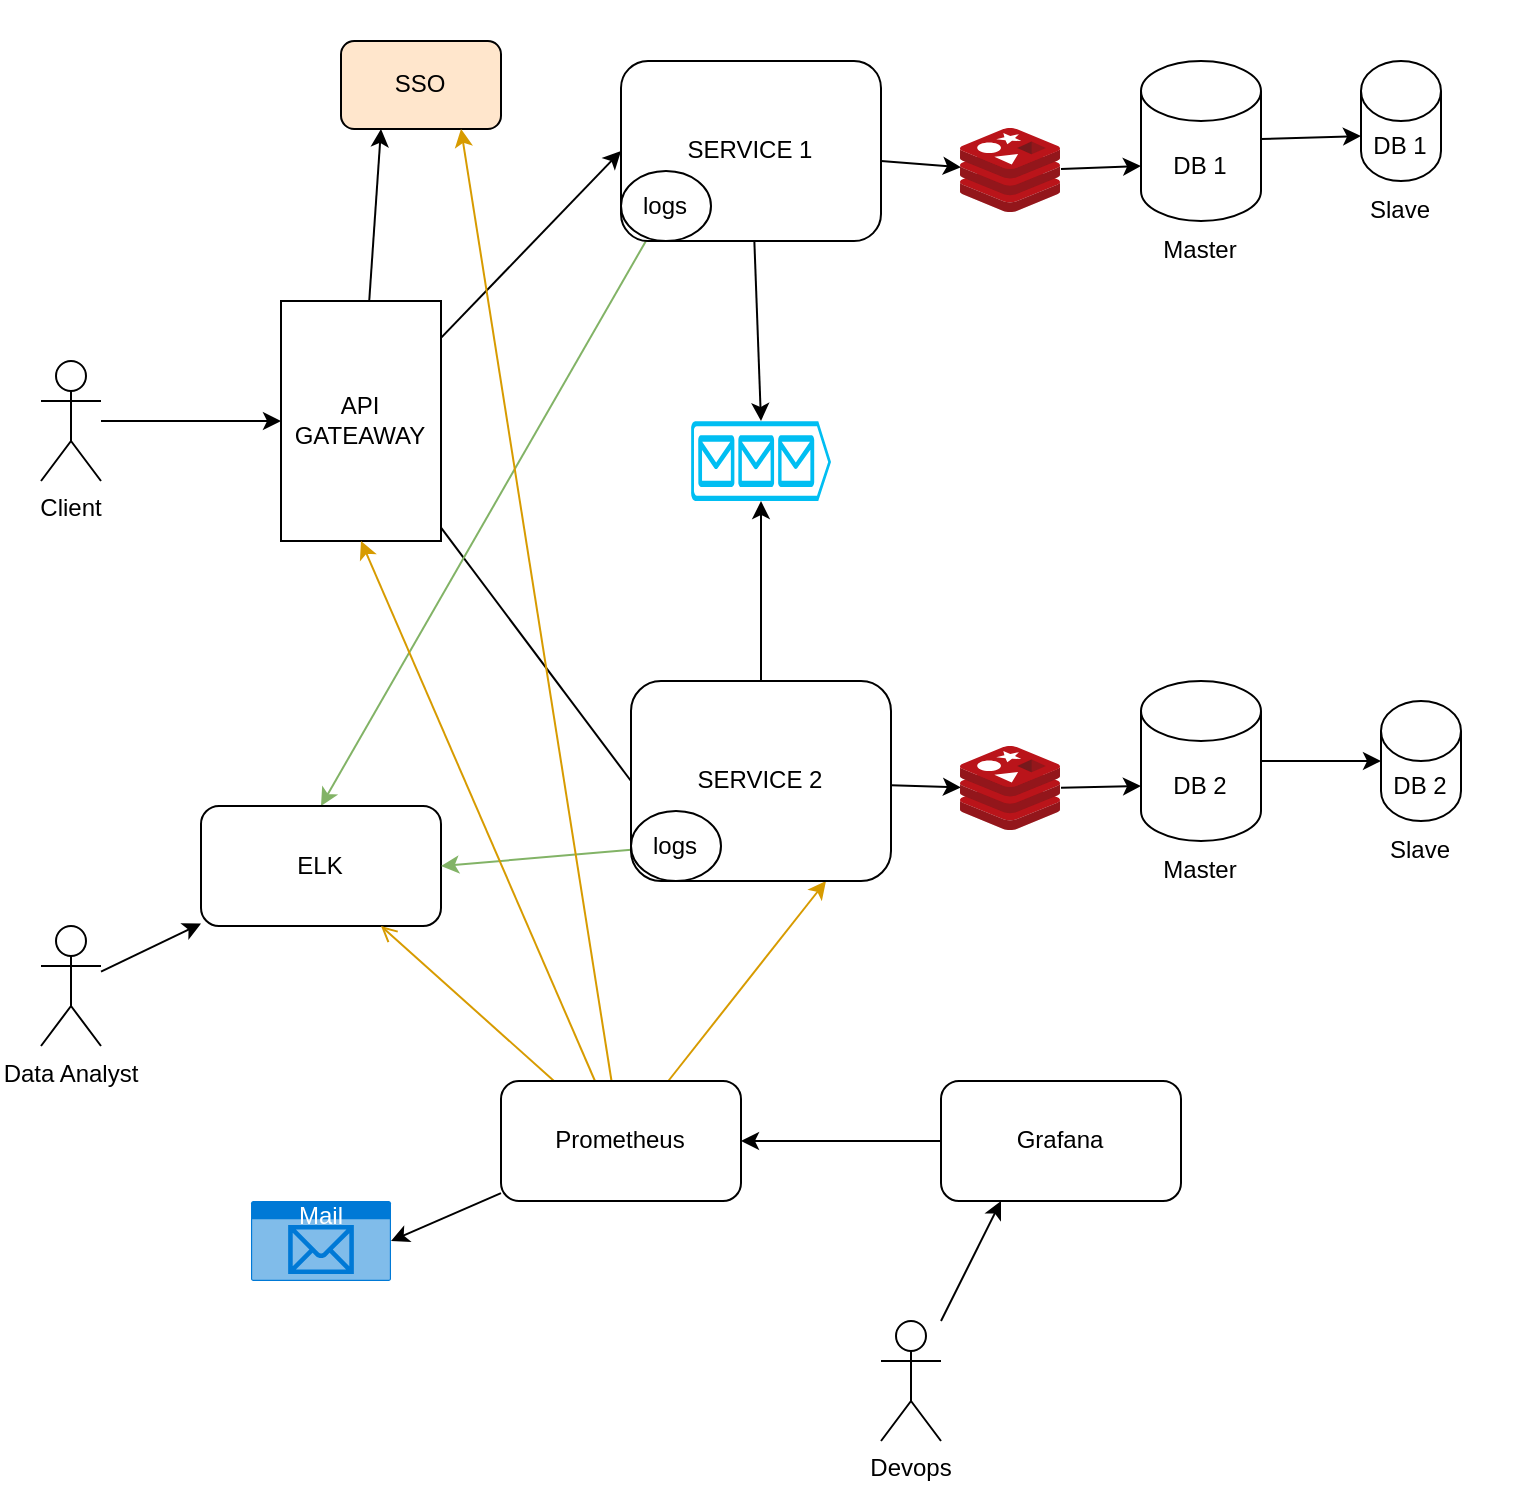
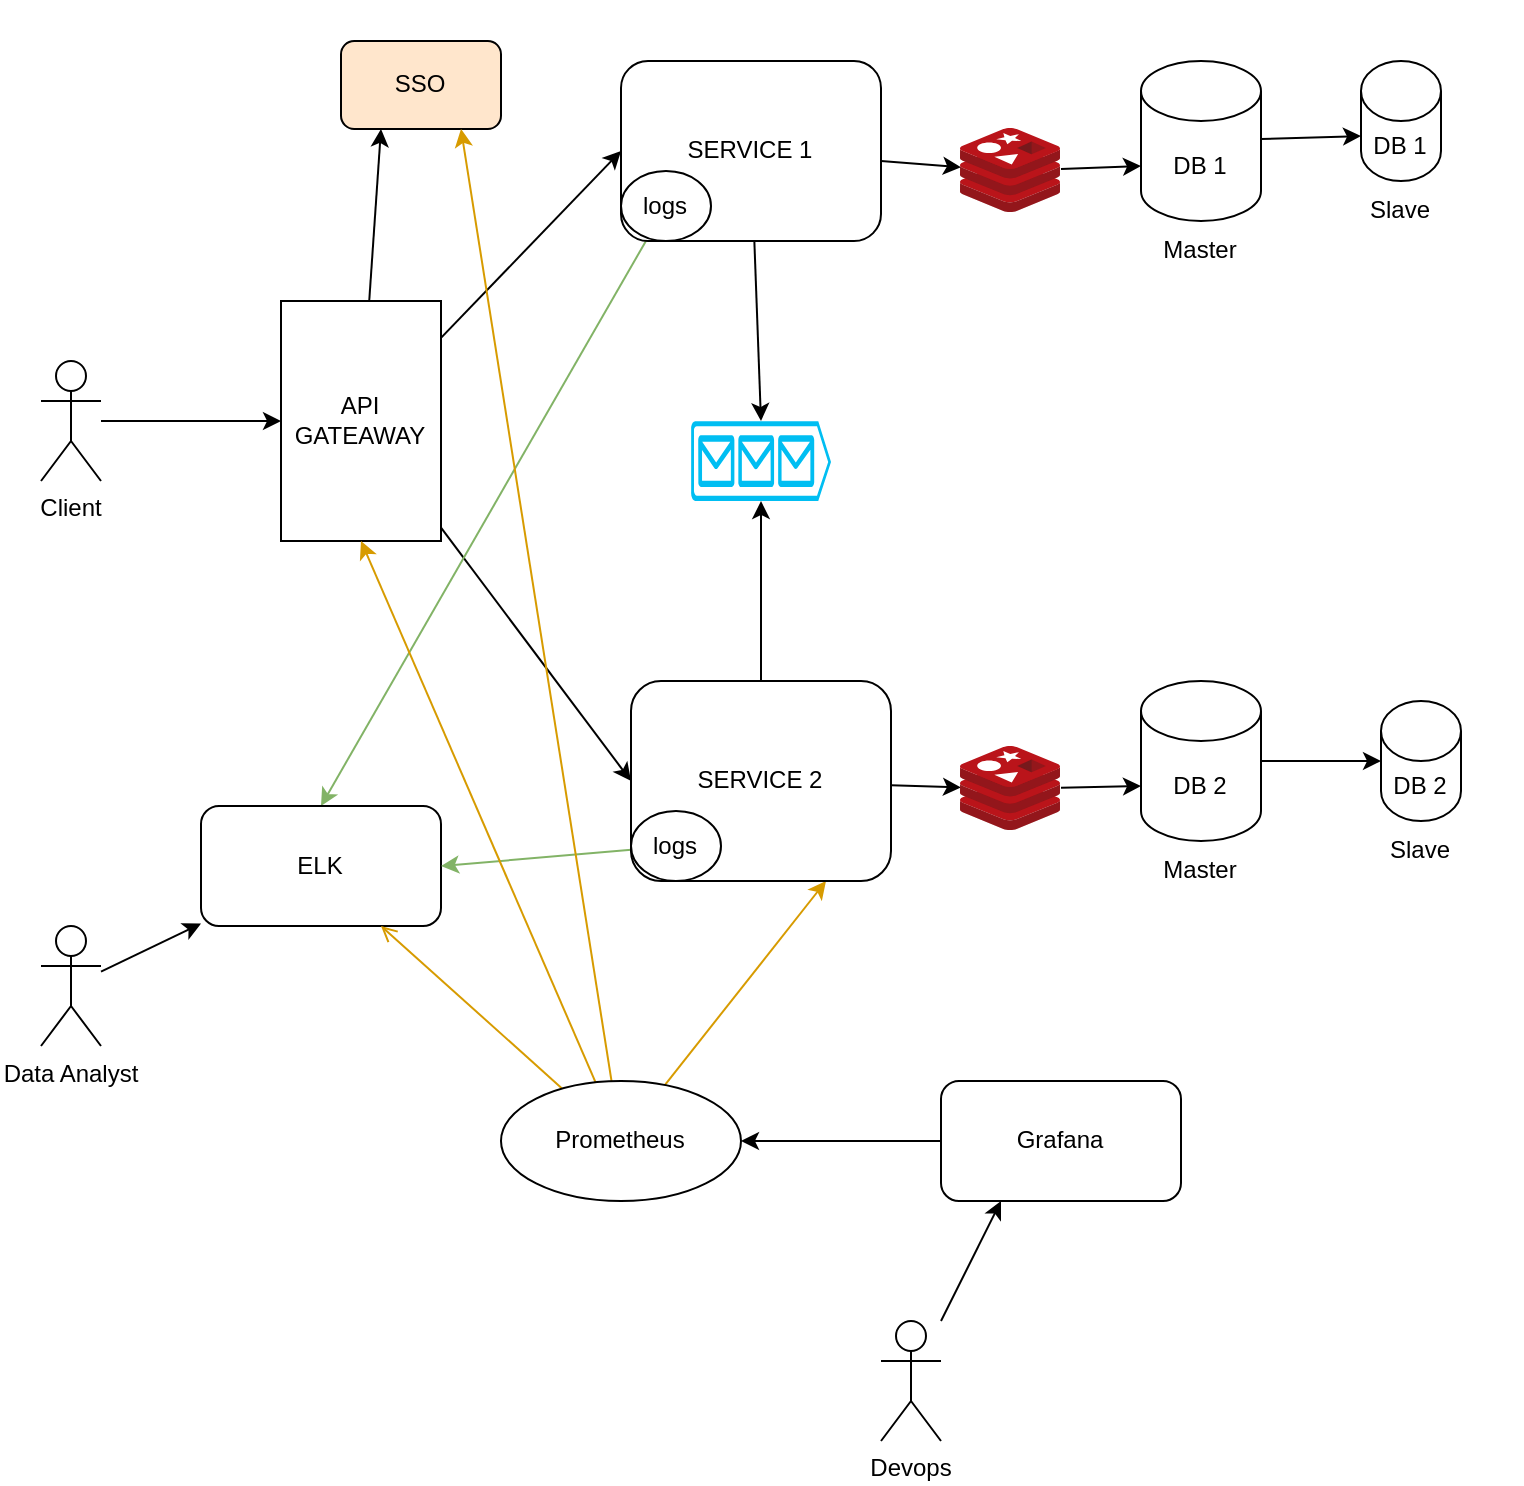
(625, 773) -> (622, 769)
(621, 1141) -> (621, 1141)
(452, 1214) -> none
(321, 1241) -> none
